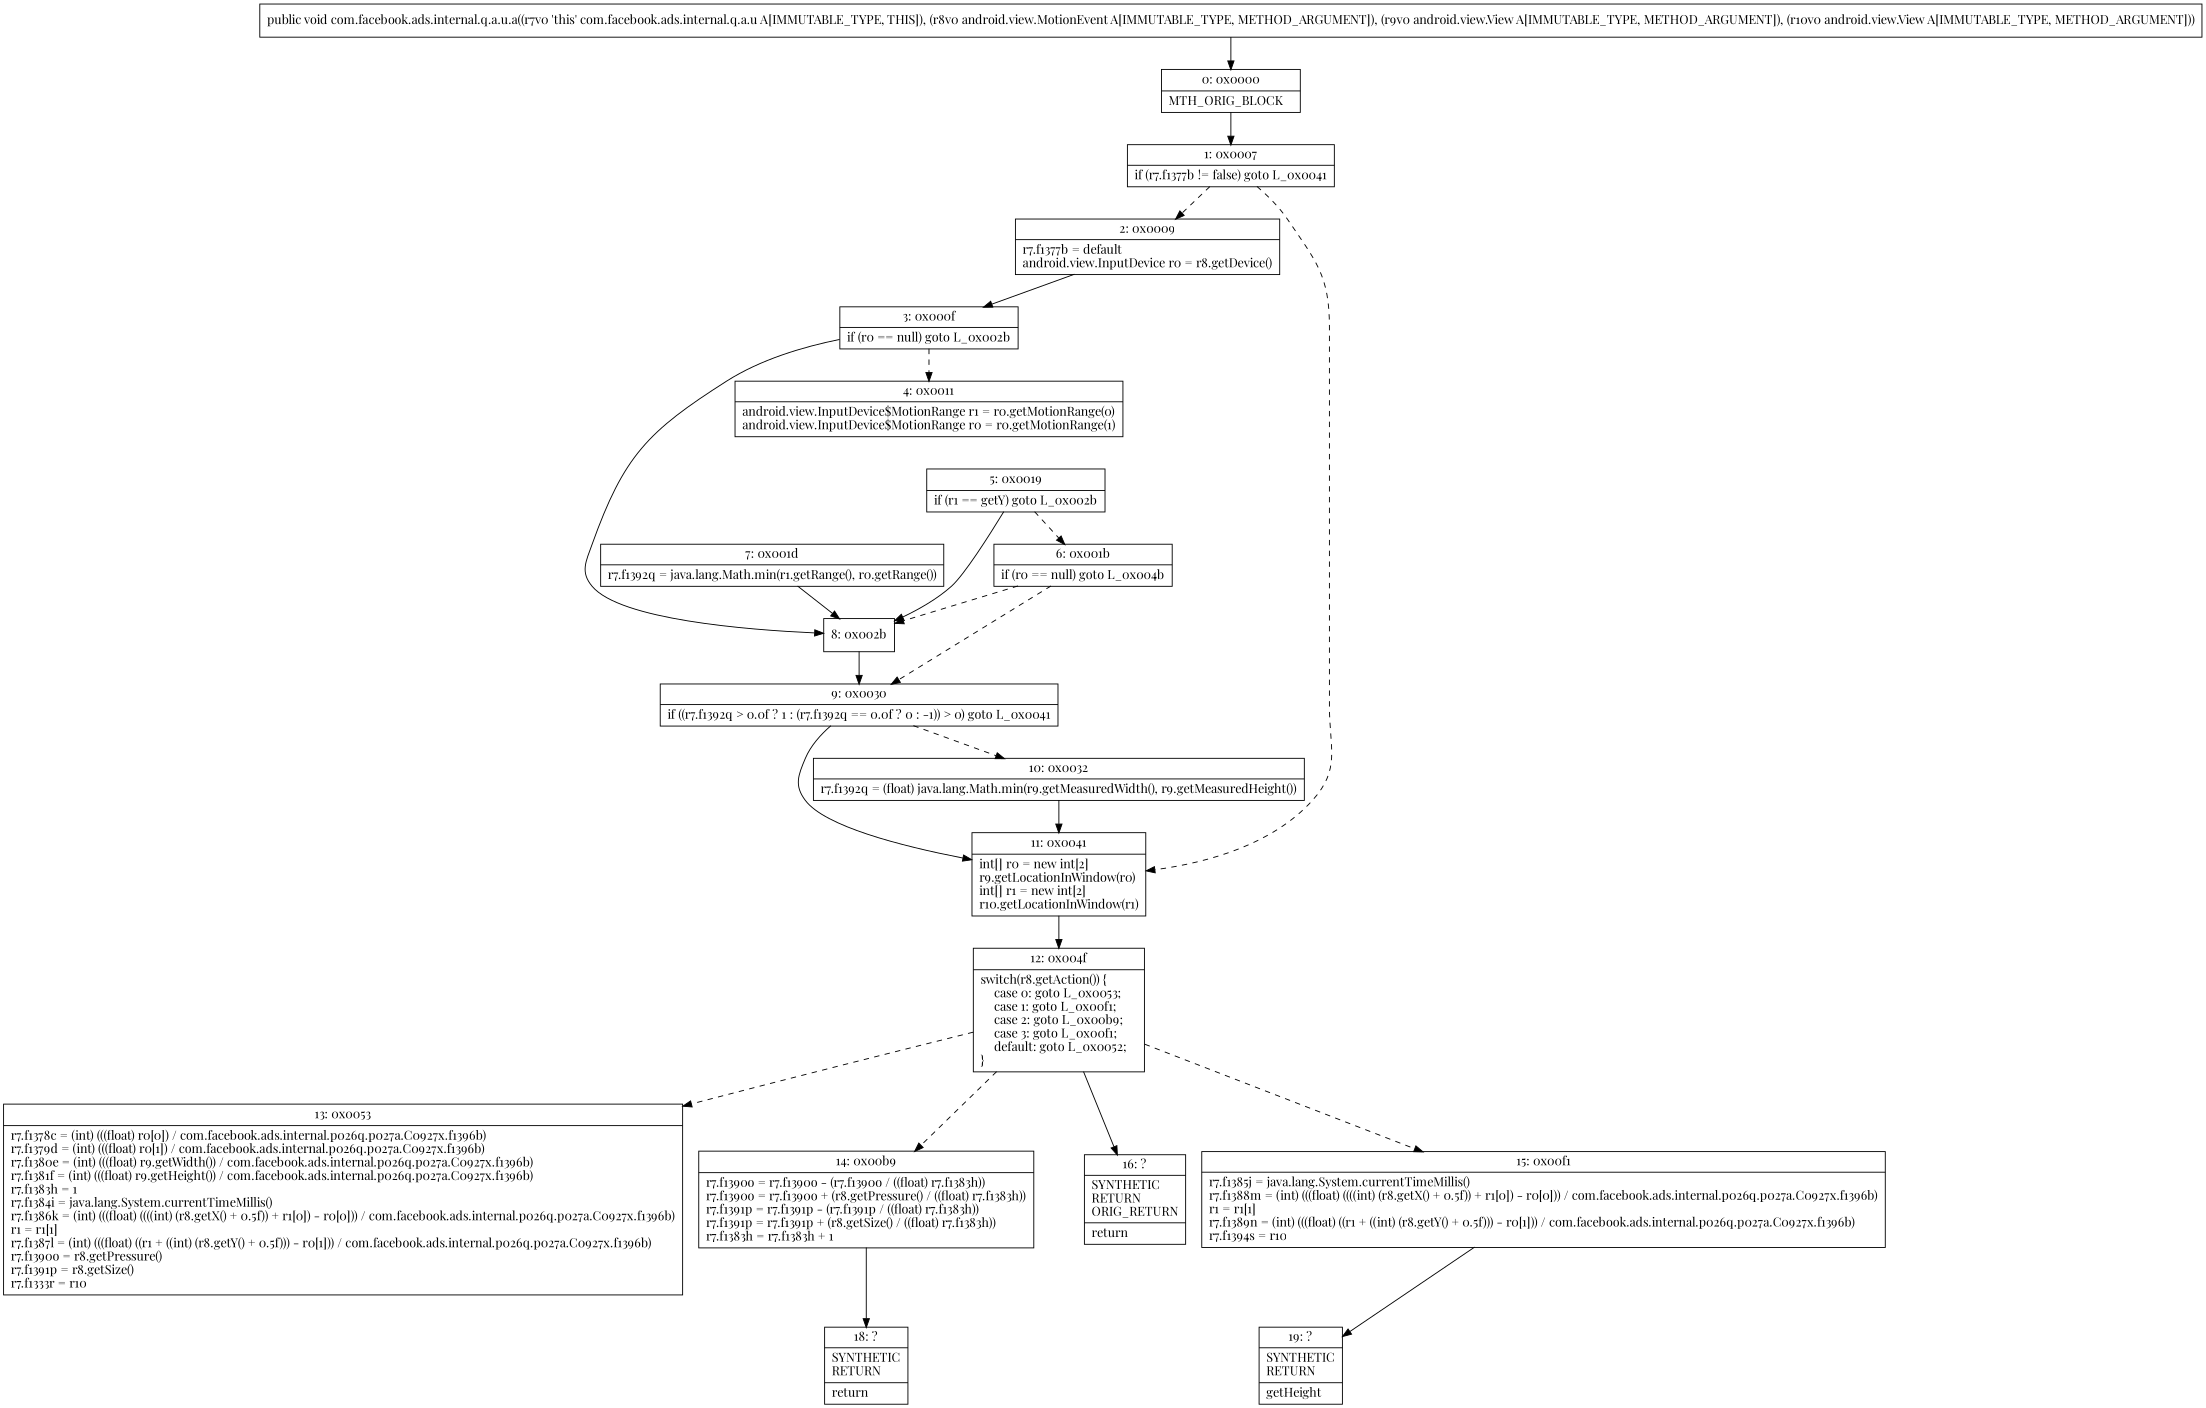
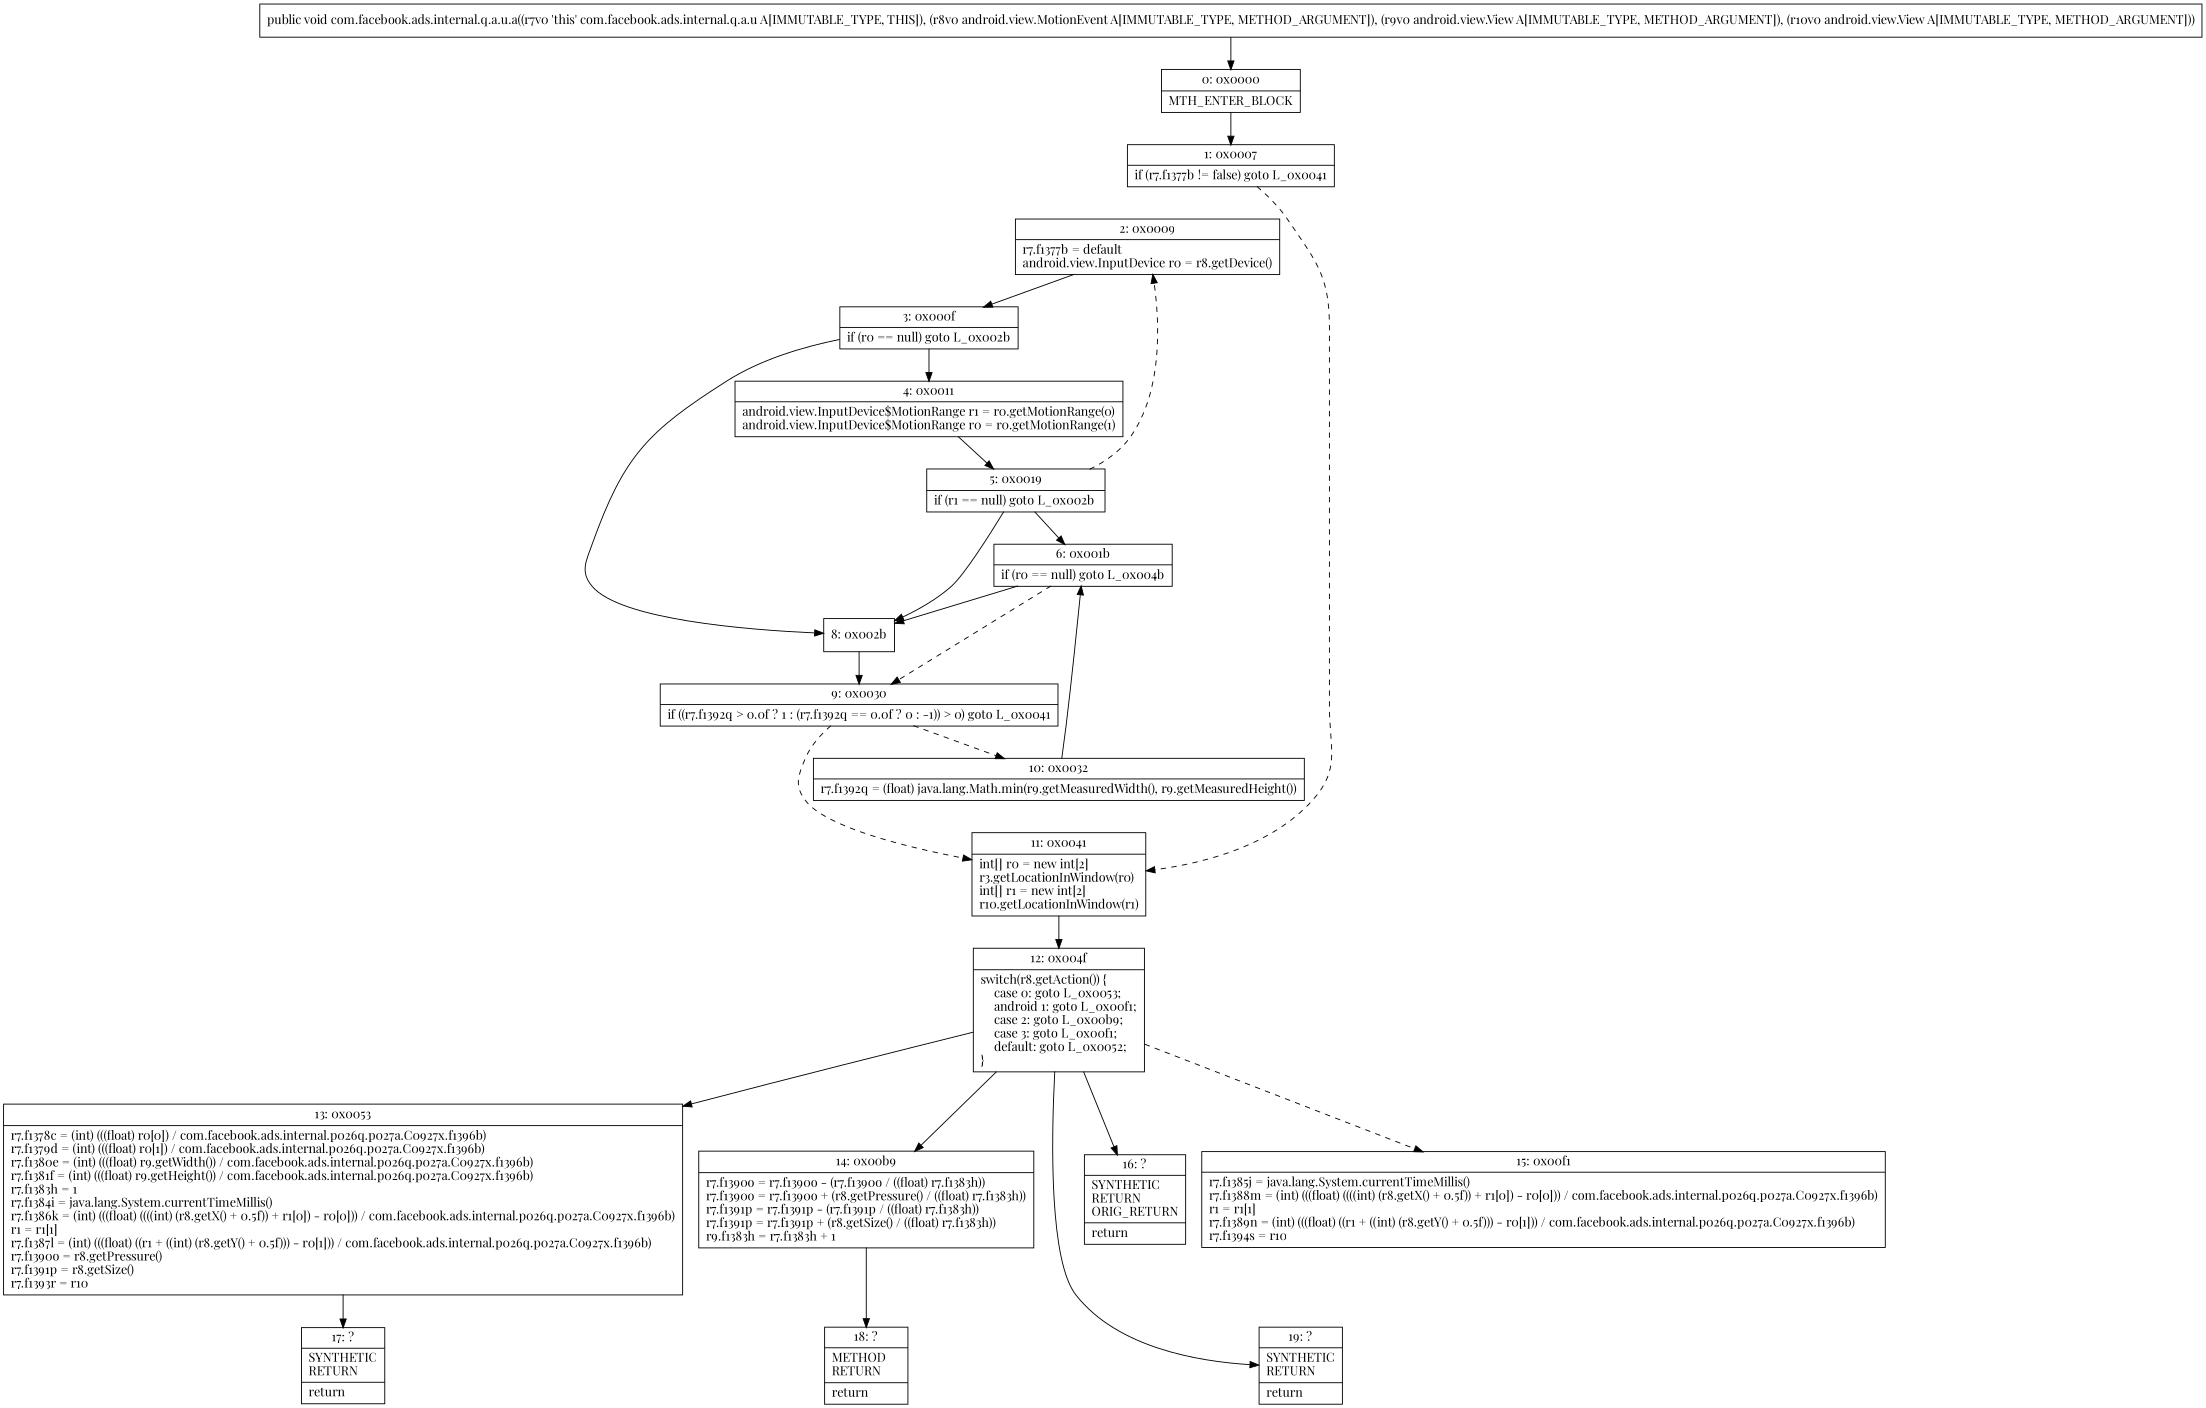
(1226, 101) -> (1231, 101)
(1196, 200) -> (1151, 388)
(929, 361) -> (929, 361)
none -> (972, 450)
(1016, 501) -> (1015, 501)
(1047, 525) -> (1047, 525)
(772, 565) -> none
(961, 603) -> (961, 603)
(1059, 812) -> (1072, 677)
(840, 823) -> (840, 823)
(1058, 878) -> (1057, 878)
(1049, 1007) -> (1059, 1007)
(832, 1068) -> (832, 1068)
(959, 1108) -> (959, 1108)
(770, 1237) -> (771, 1237)
(49, 1284) -> (50, 1284)
(1412, 1289) -> (1068, 1280)
(866, 1358) -> (859, 1358)
none -> (343, 1366)
(1294, 1393) -> (1285, 1393)
